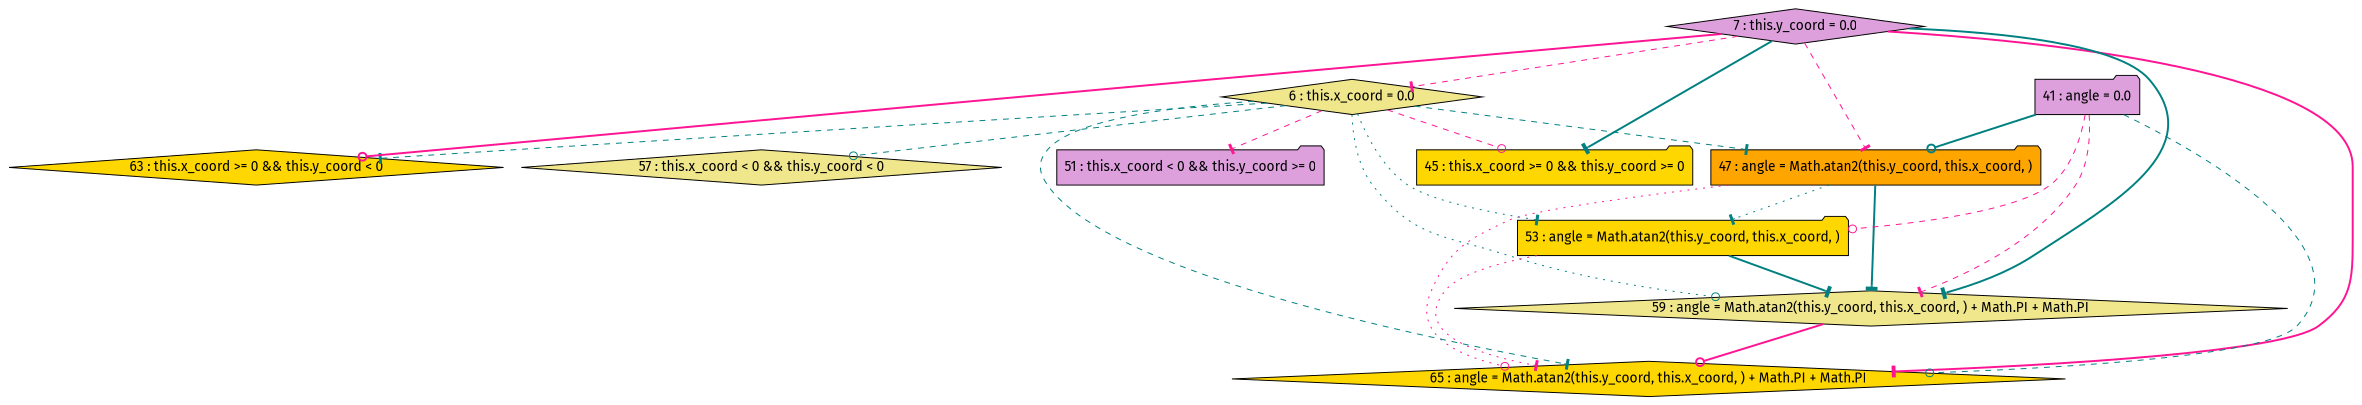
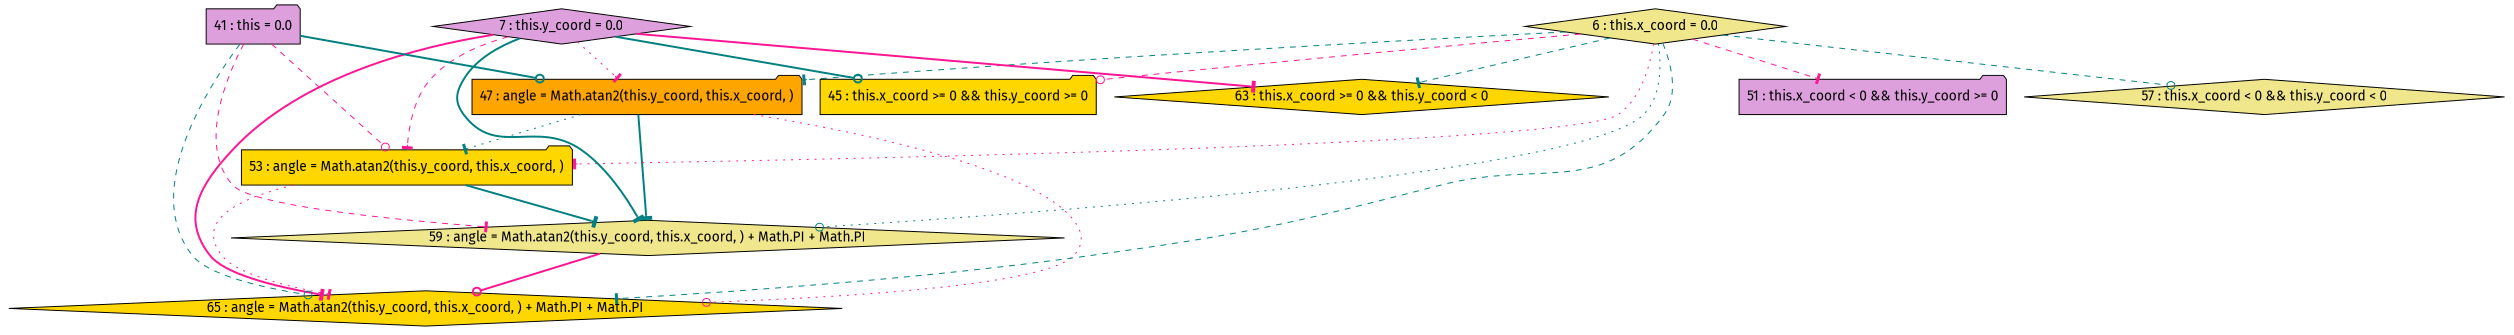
(1576, 61) -> (437, 72)
(1680, 94) -> (735, 57)
(1834, 94) -> (596, 59)
(1044, 95) -> (943, 60)
(2087, 97) -> (253, 26)
(1427, 195) -> (1139, 150)
